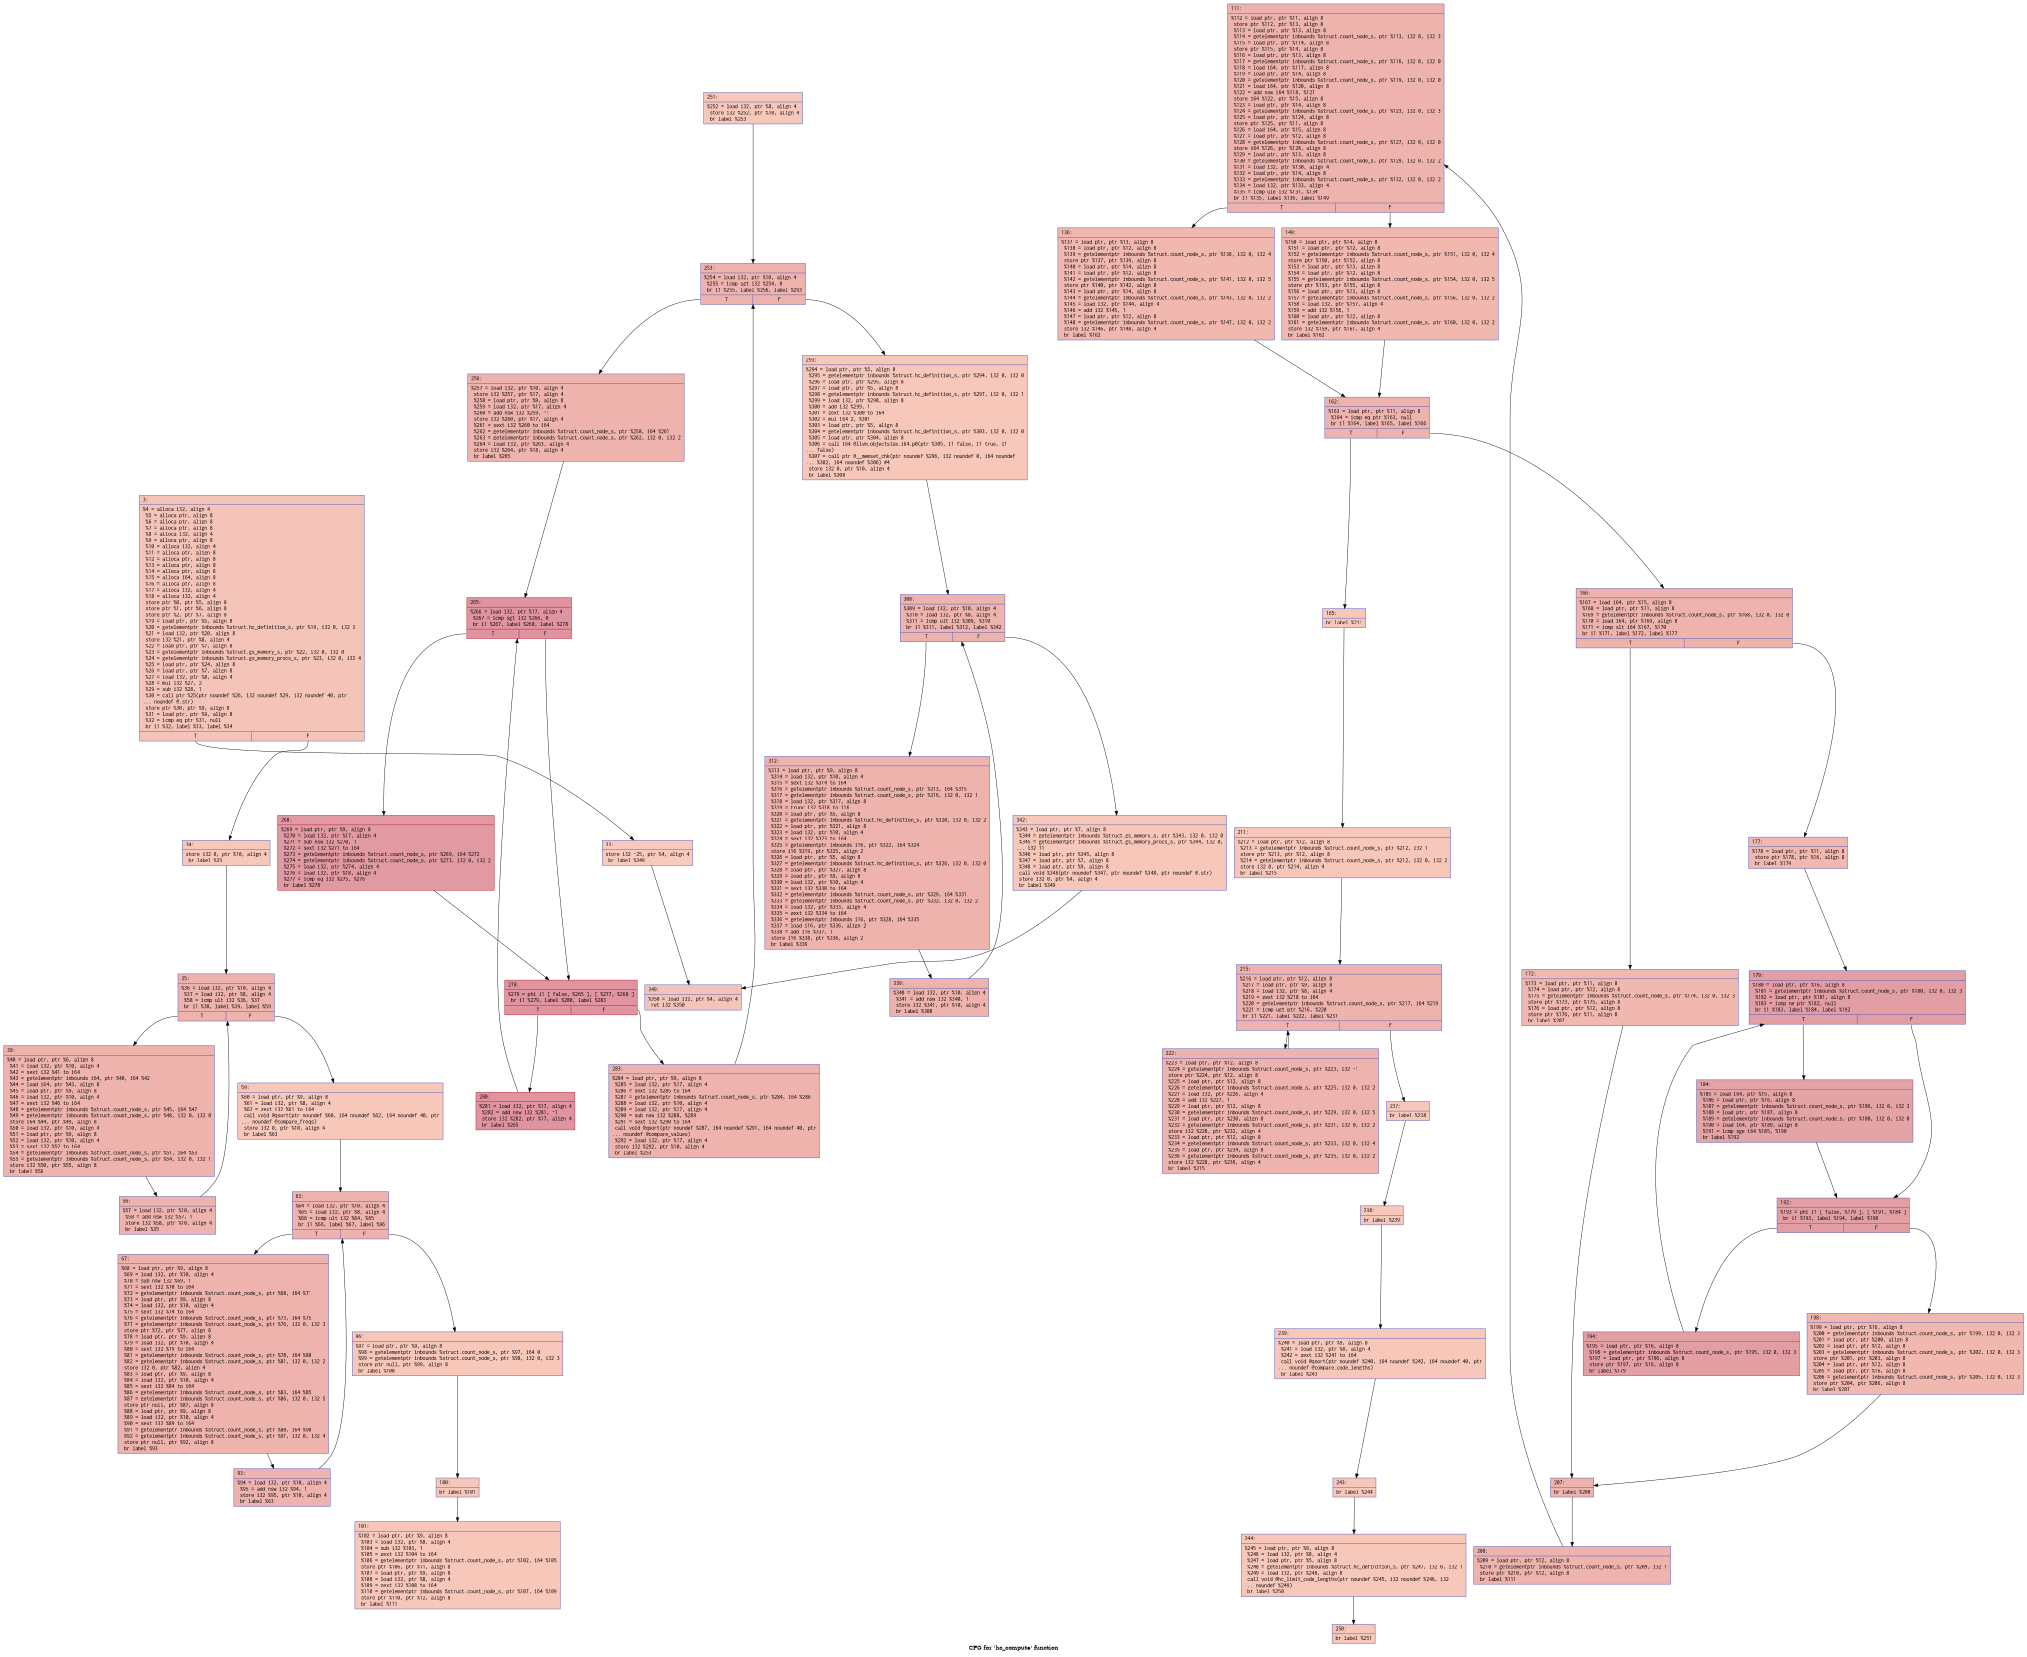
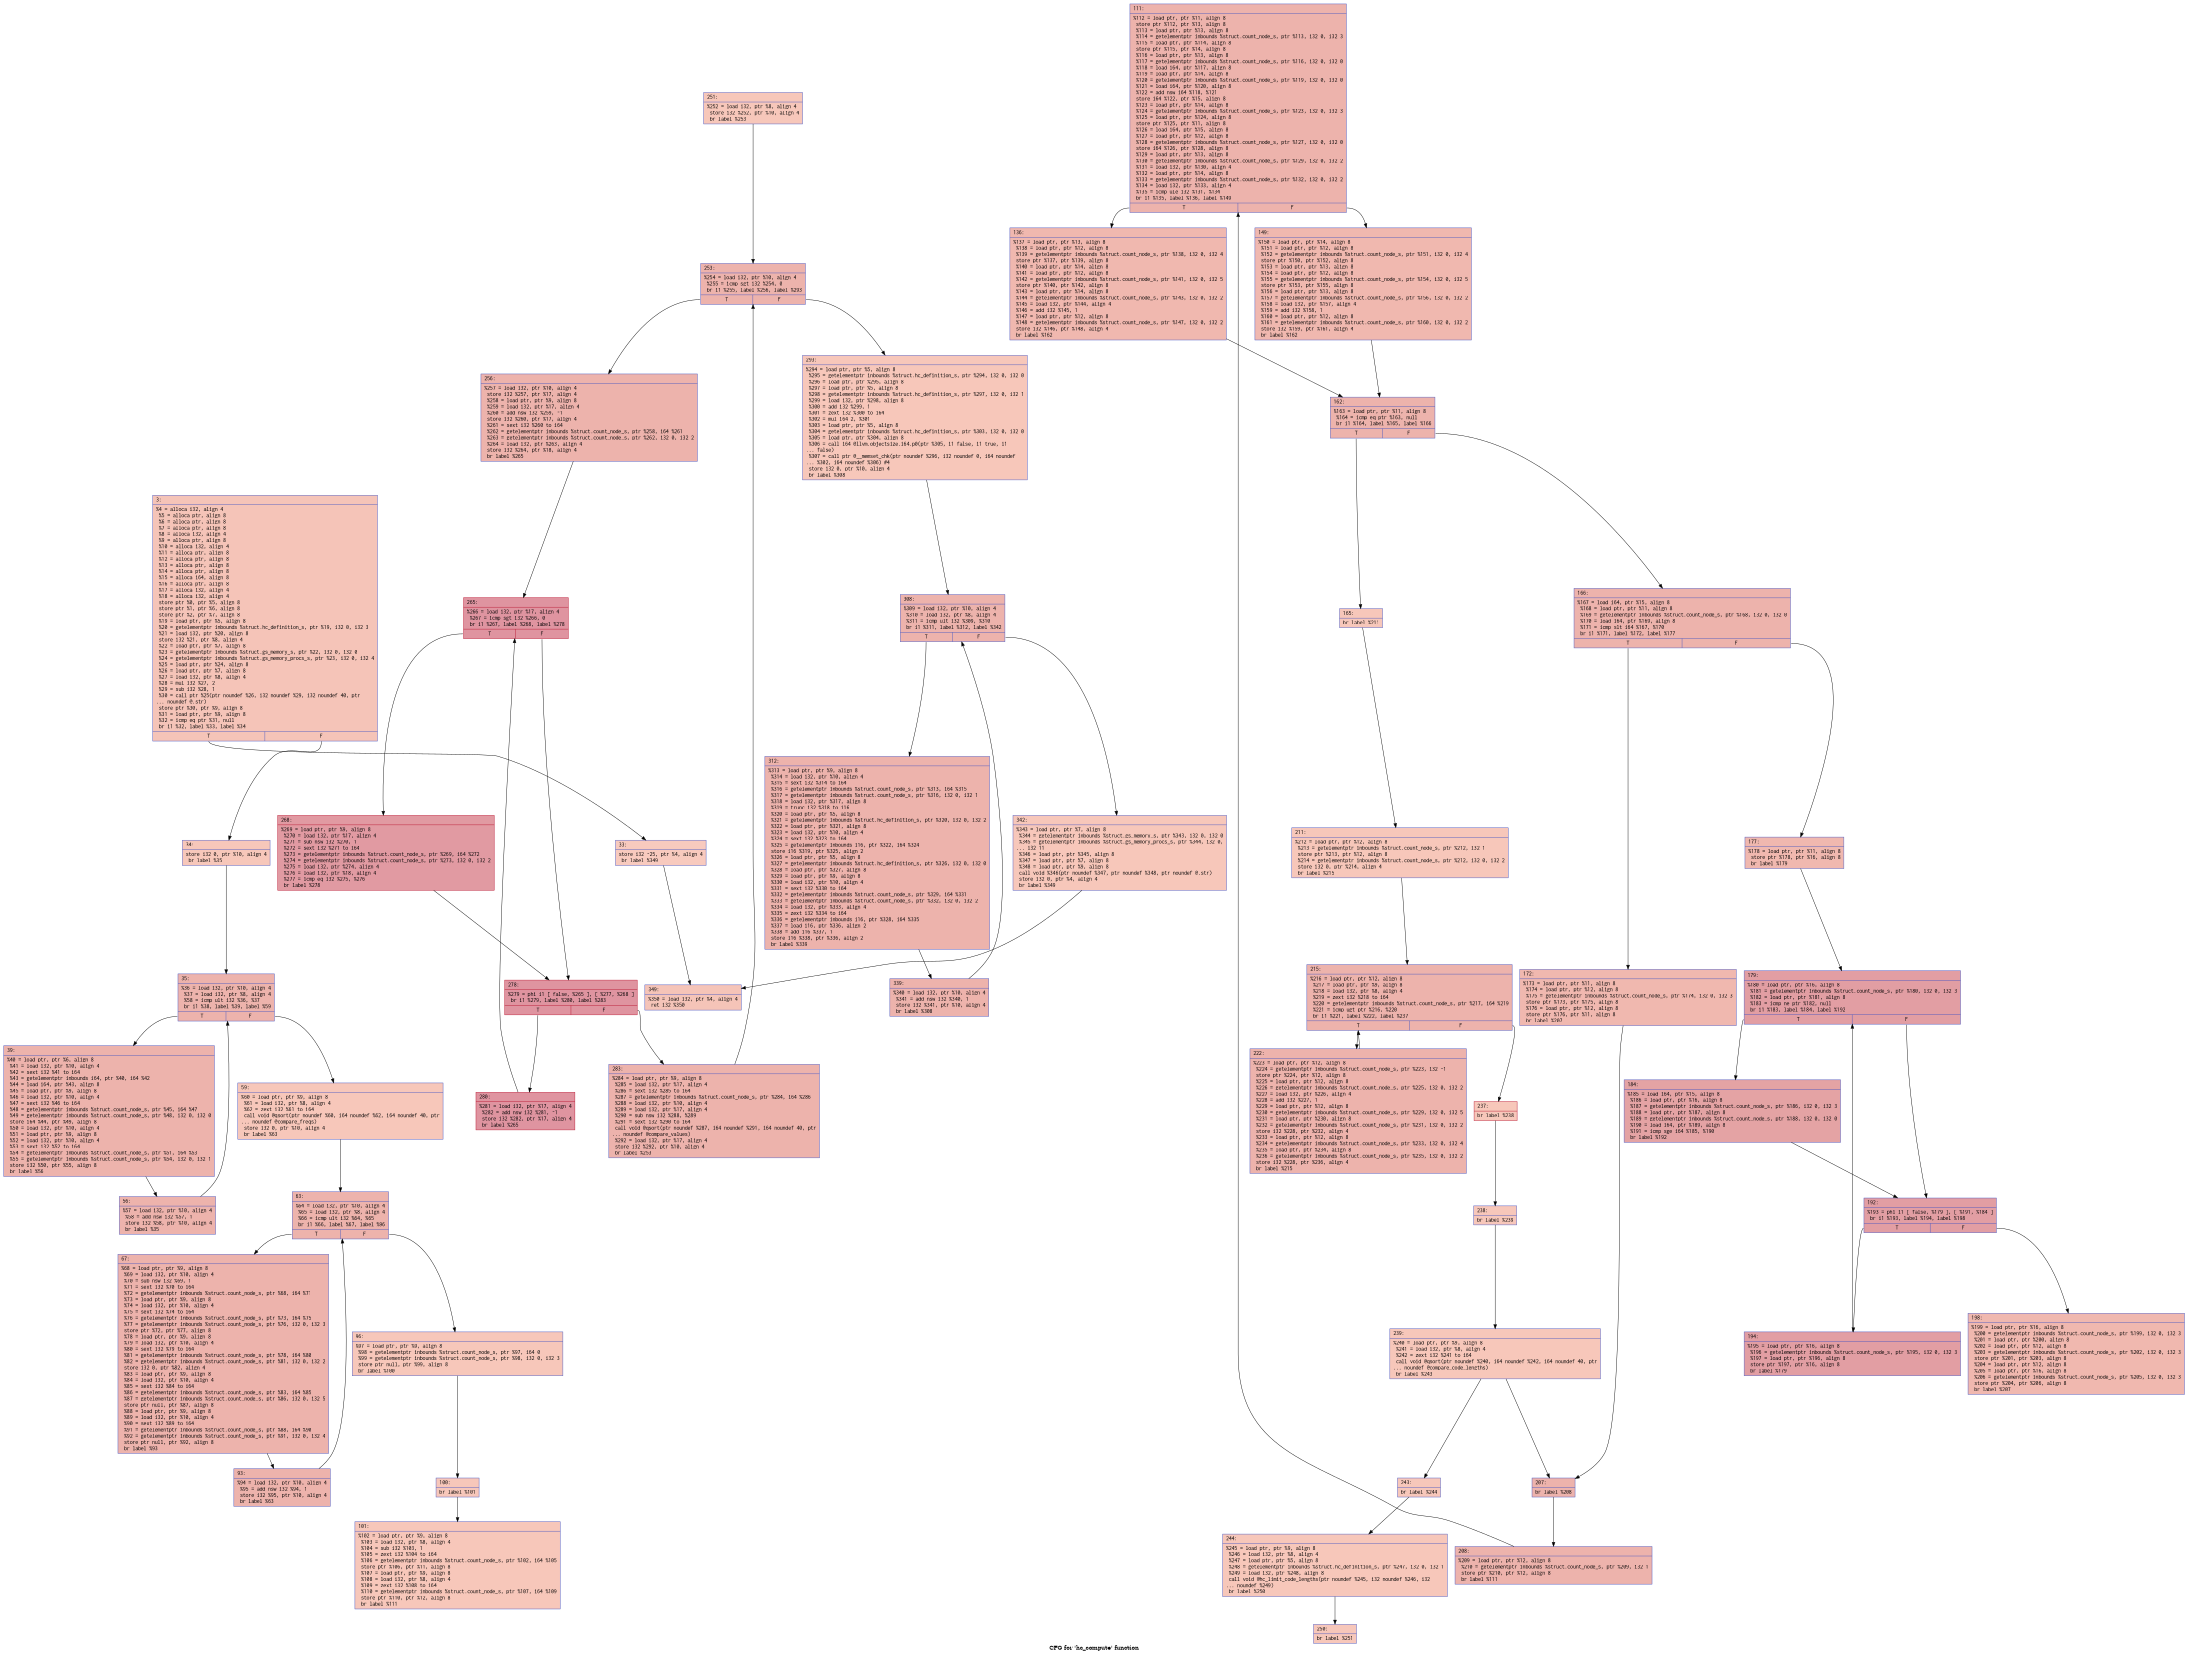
(1408, 1111) -> (1496, 1111)
(1750, 1467) -> (1527, 1427)
